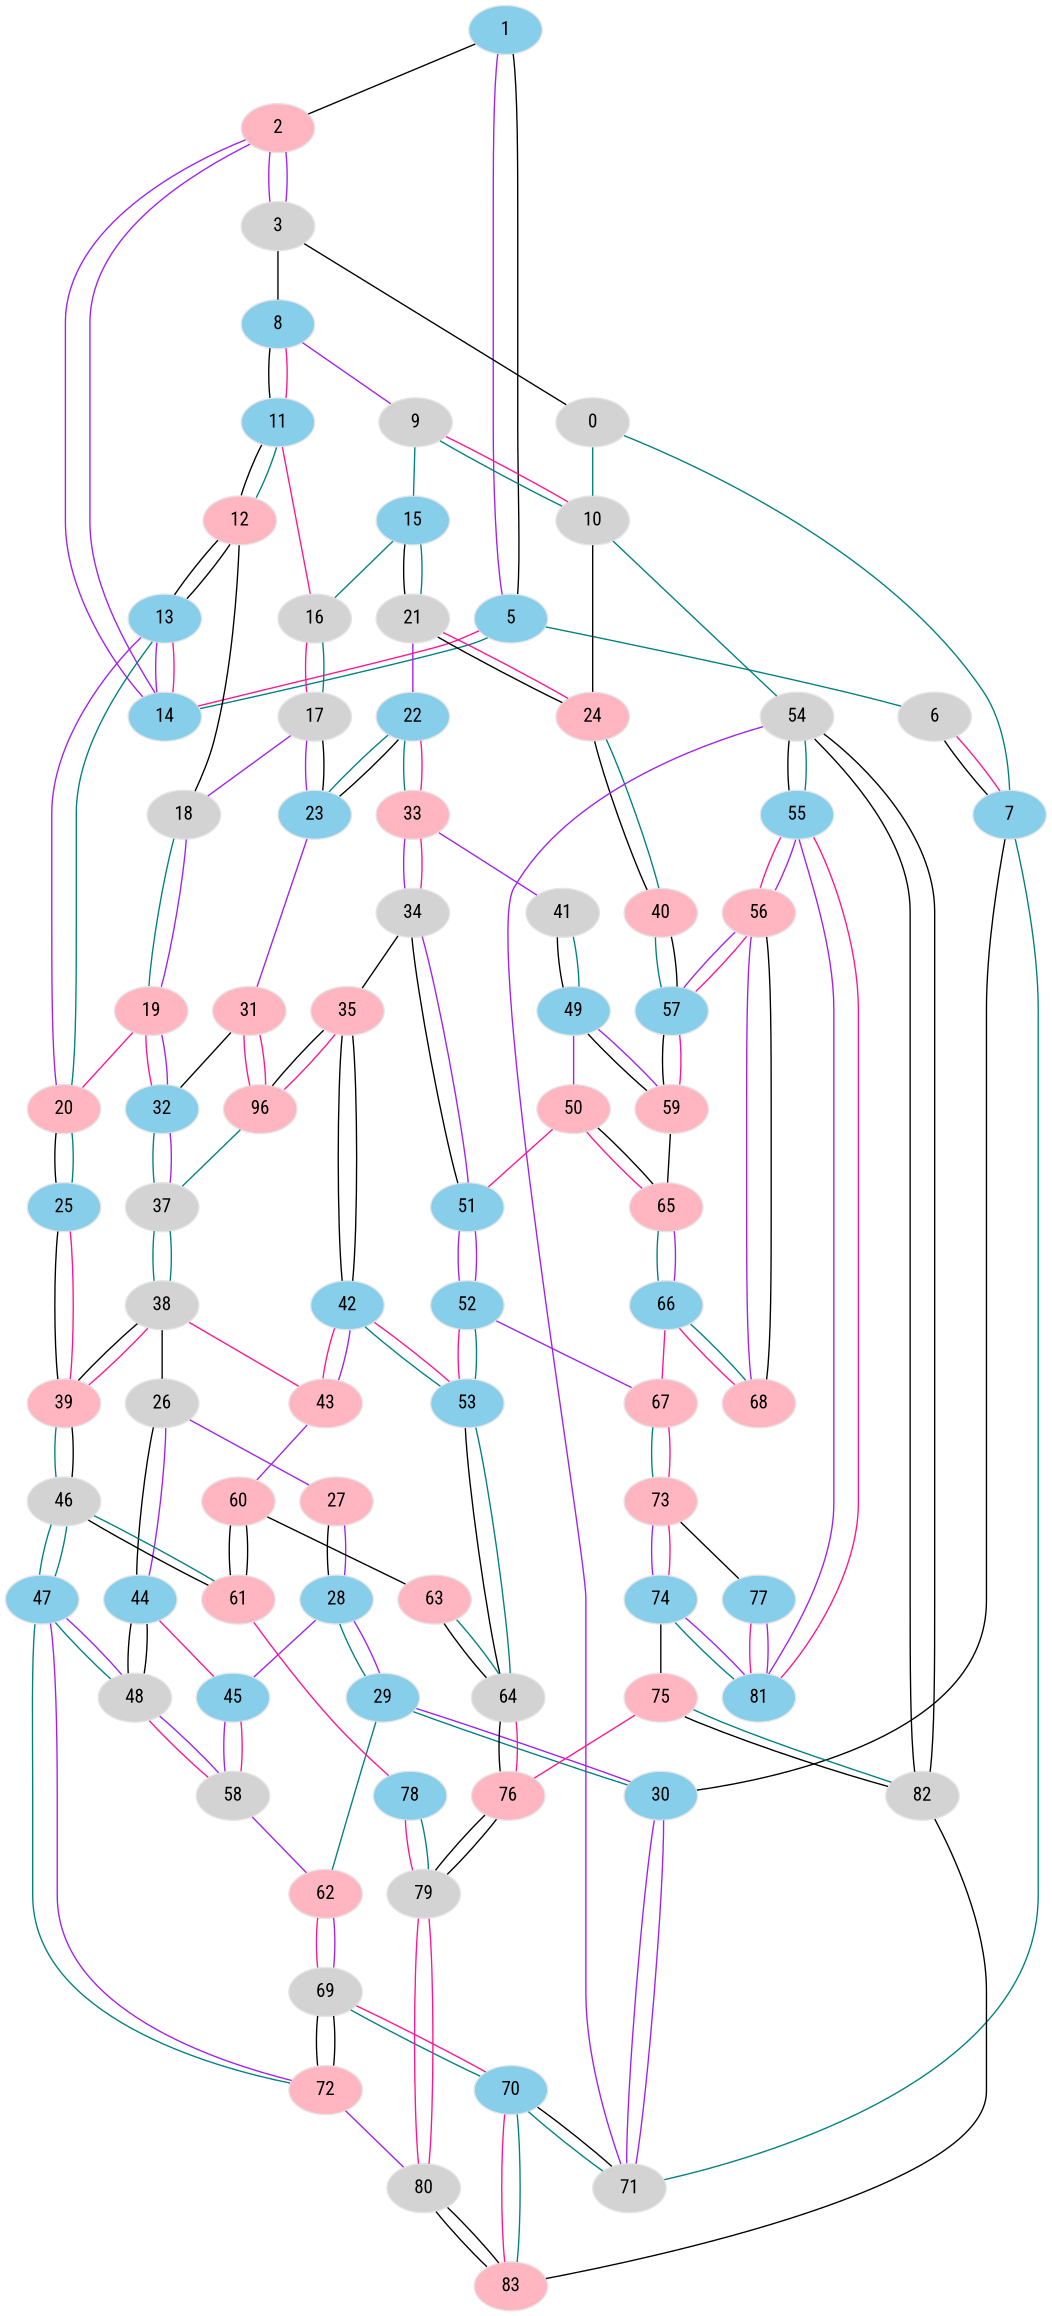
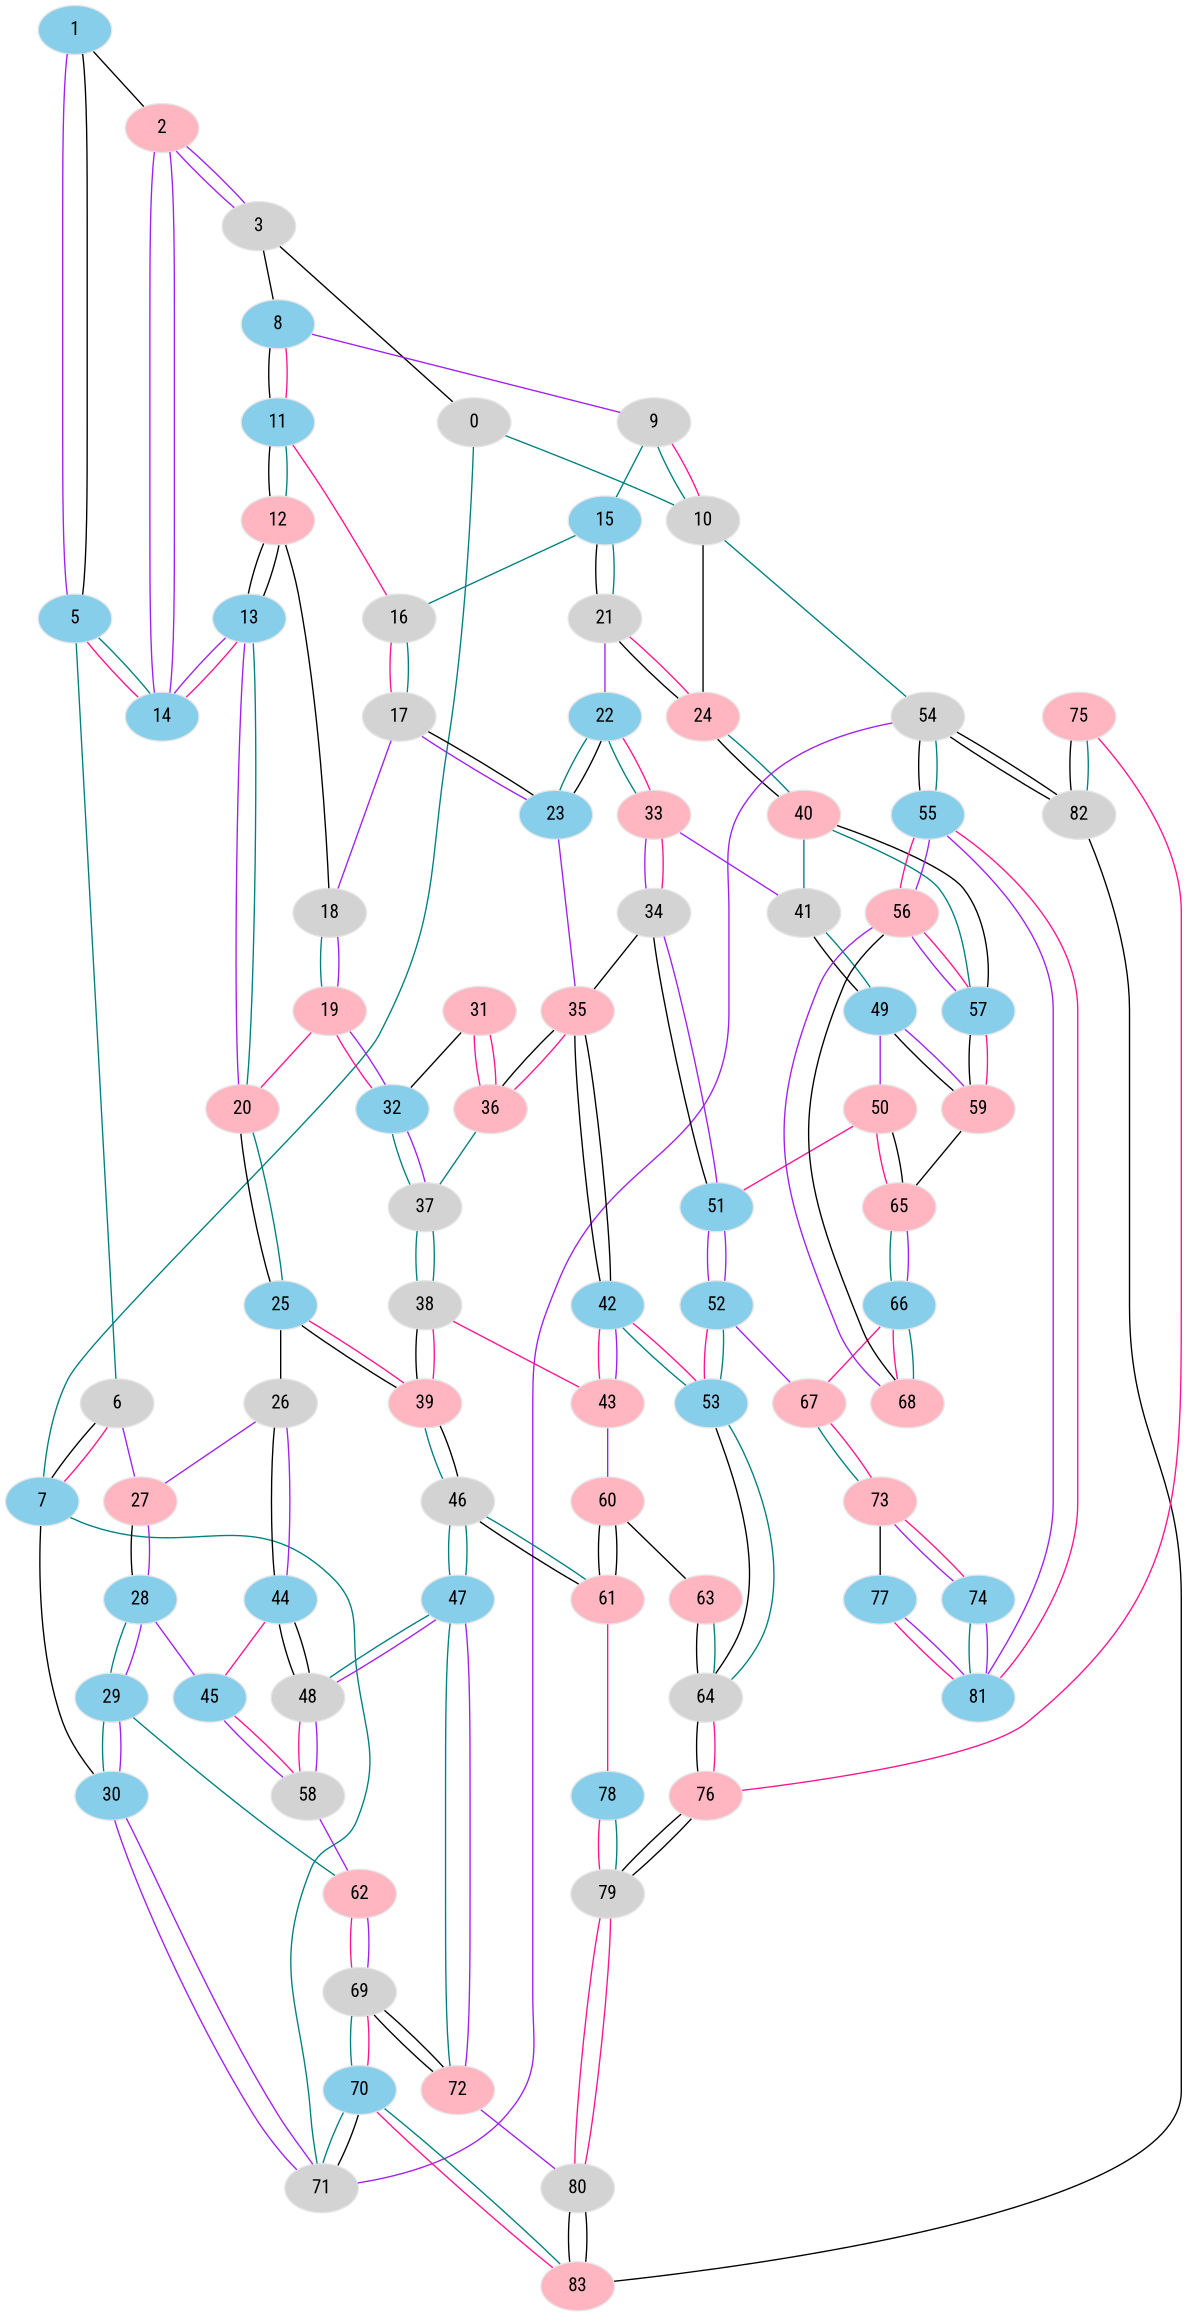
none -> (804, 864)
(282, 913) -> (567, 913)
(260, 1109) -> (490, 1109)
(162, 1354) -> (281, 1354)
none -> (129, 1452)
(661, 1649) -> none
